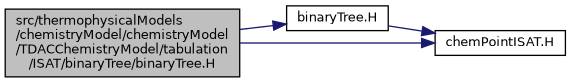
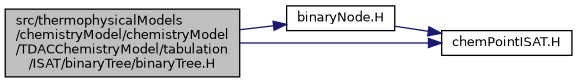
(337, 18) -> (341, 18)
